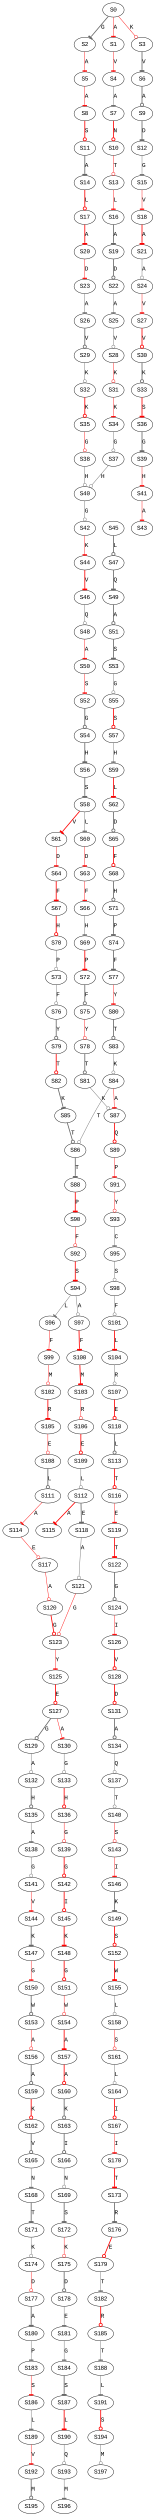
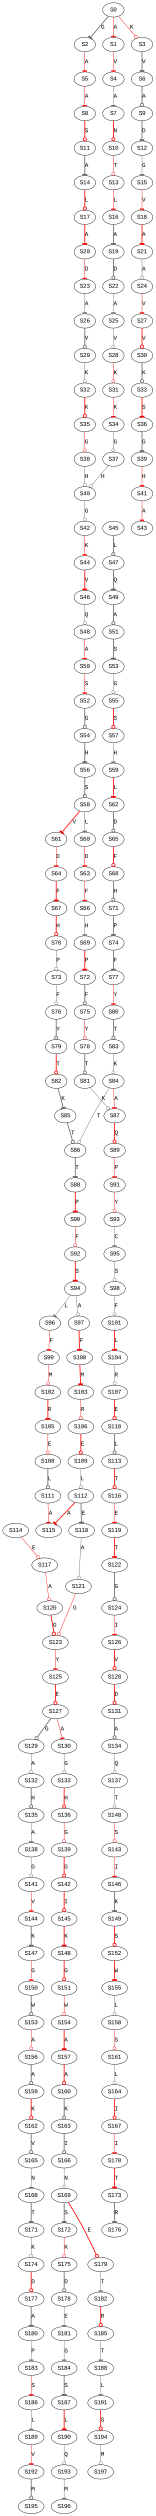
(85, 787) -> (85, 787)
(33, 1512) -> (48, 1512)
(108, 2246) -> (83, 2228)
(31, 2280) -> (31, 2280)
